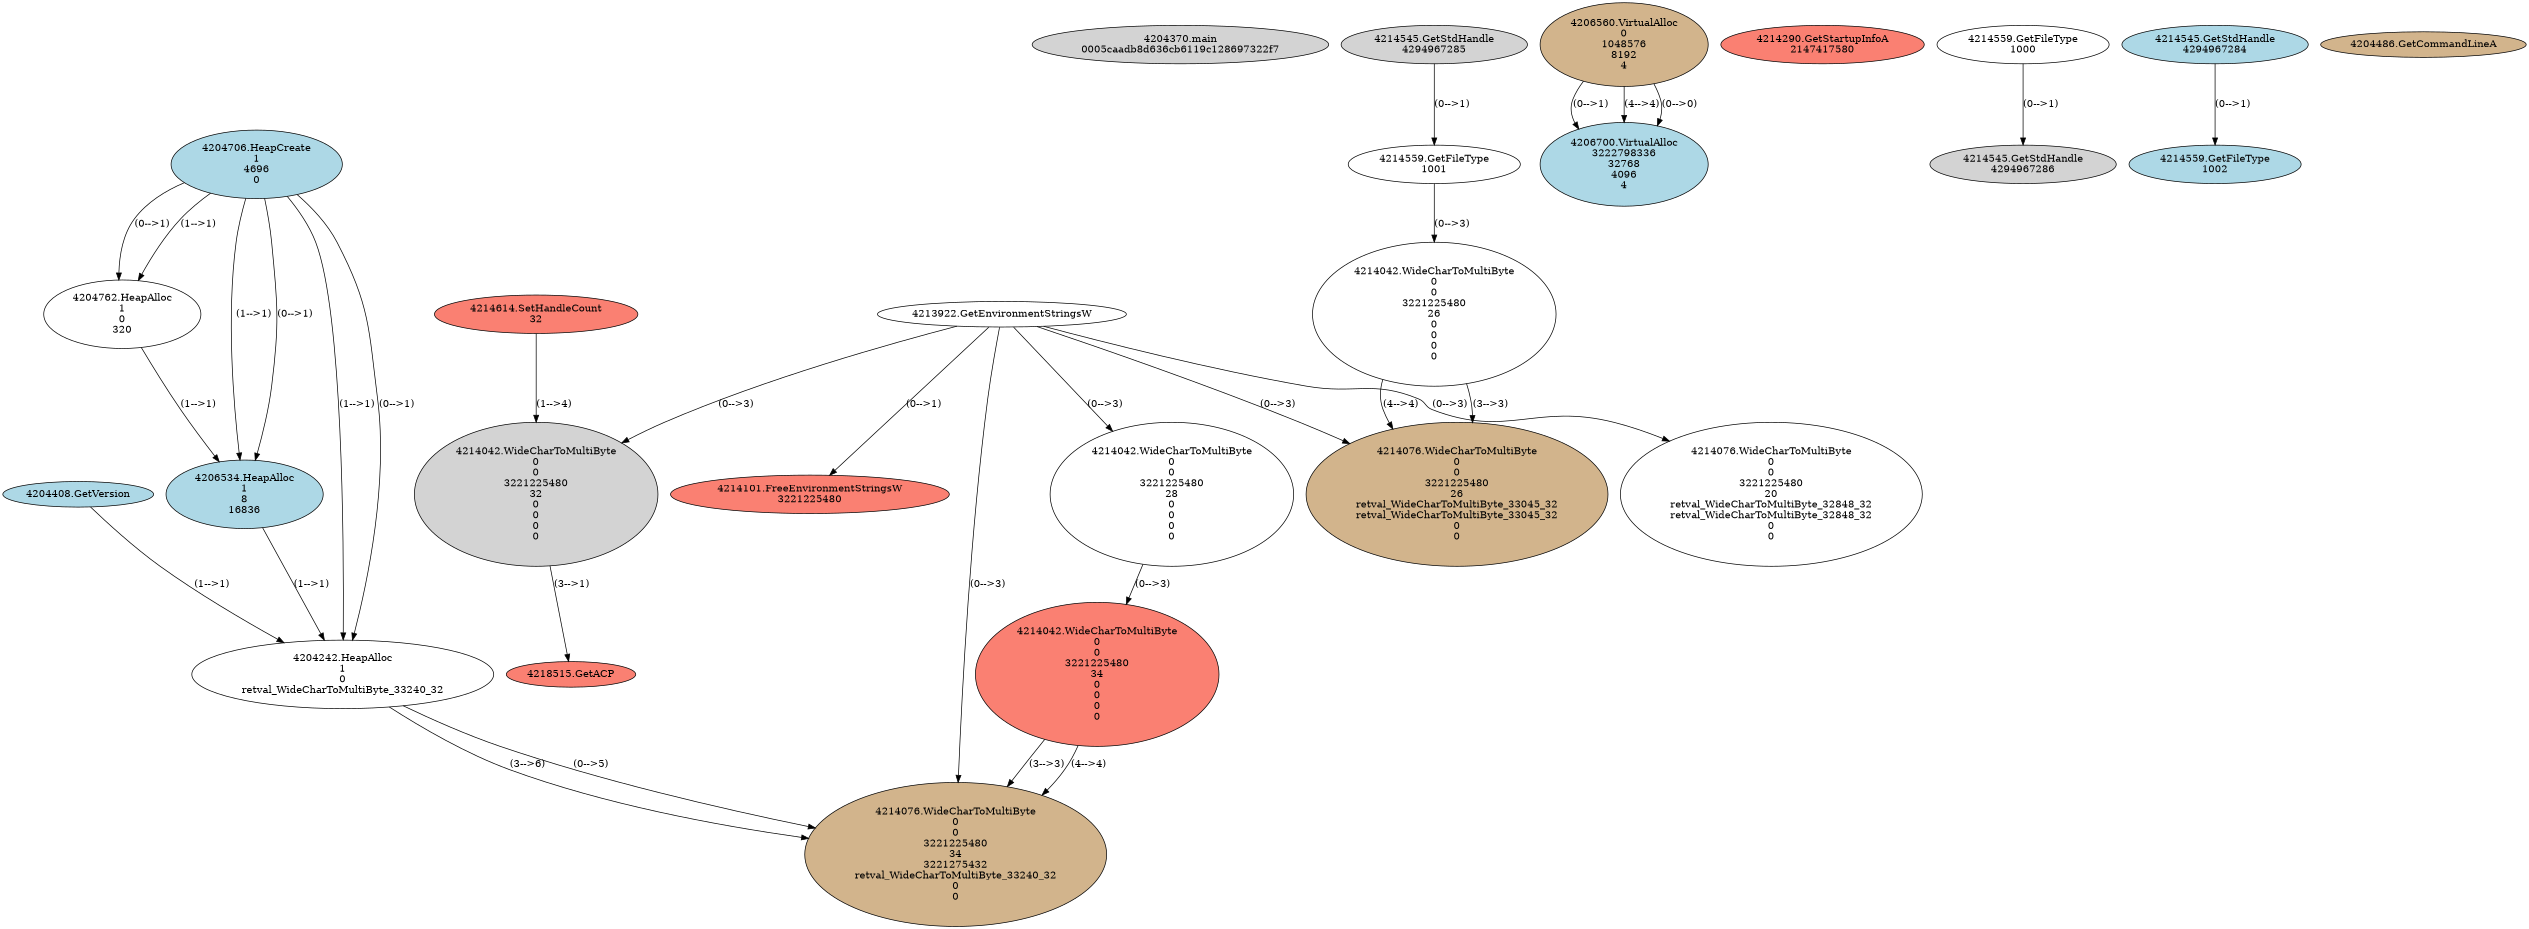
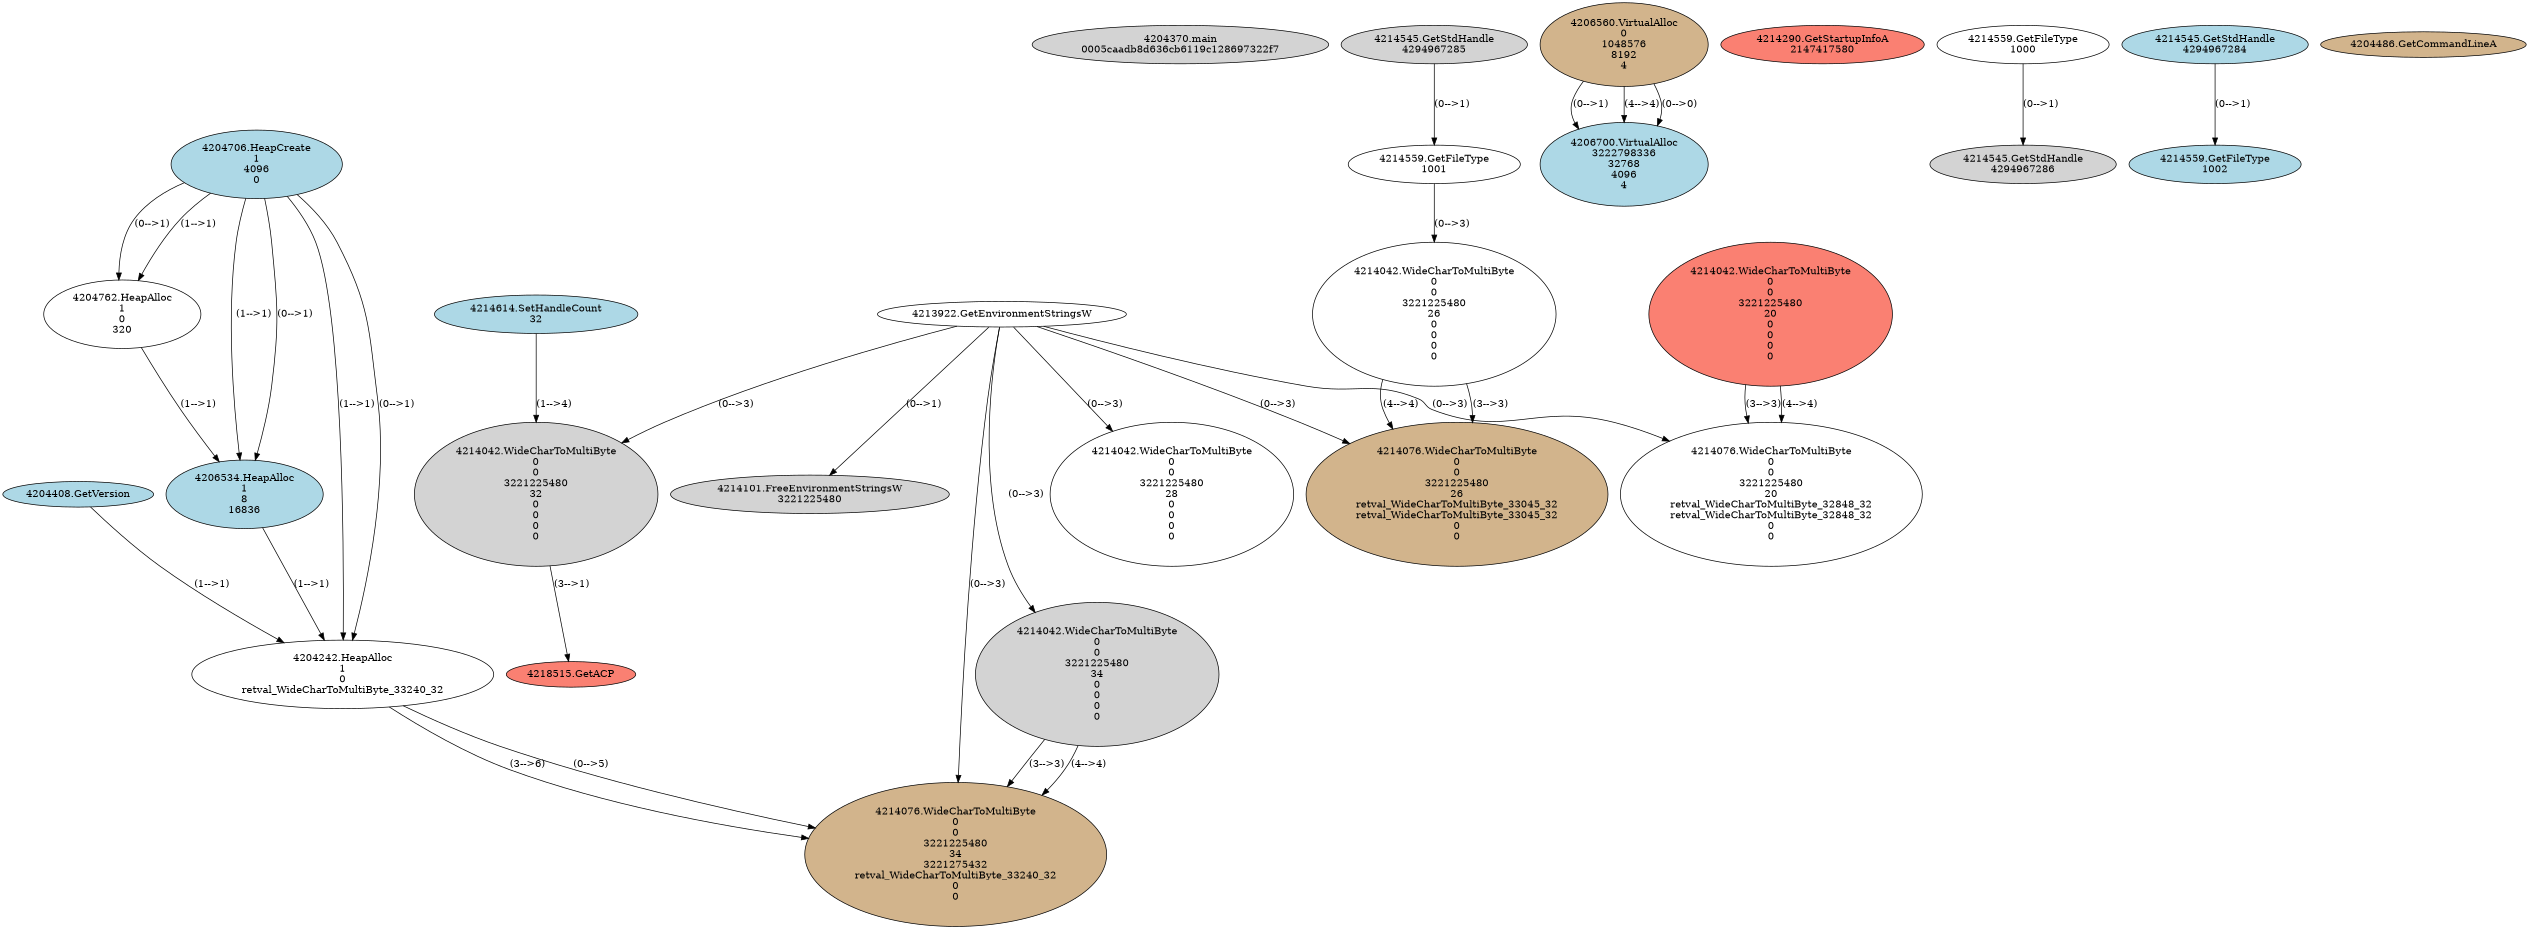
(257, 164) -> (257, 164)
(536, 314) -> (536, 314)
none -> (1771, 314)
(810, 494) -> (810, 494)
(1136, 581) -> (990, 471)
(1097, 674) -> (1097, 674)
